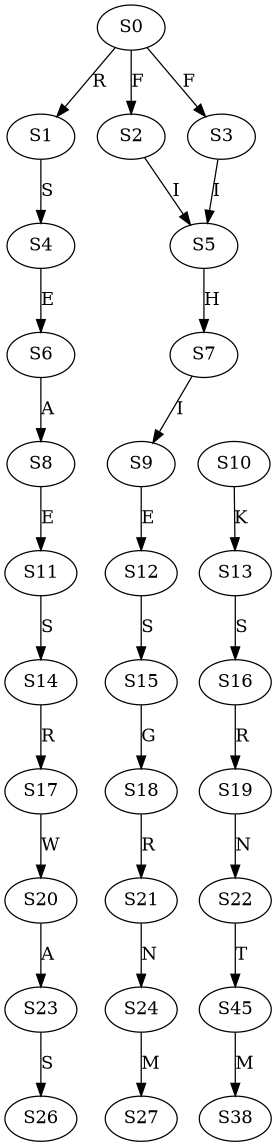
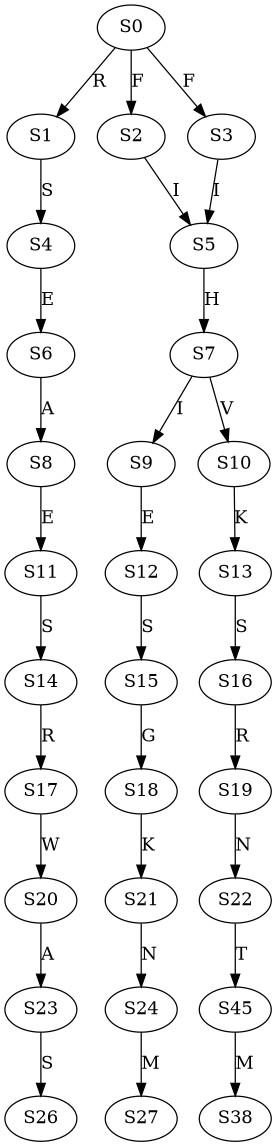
none -> (217, 403)
(148, 846) -> (148, 846)
